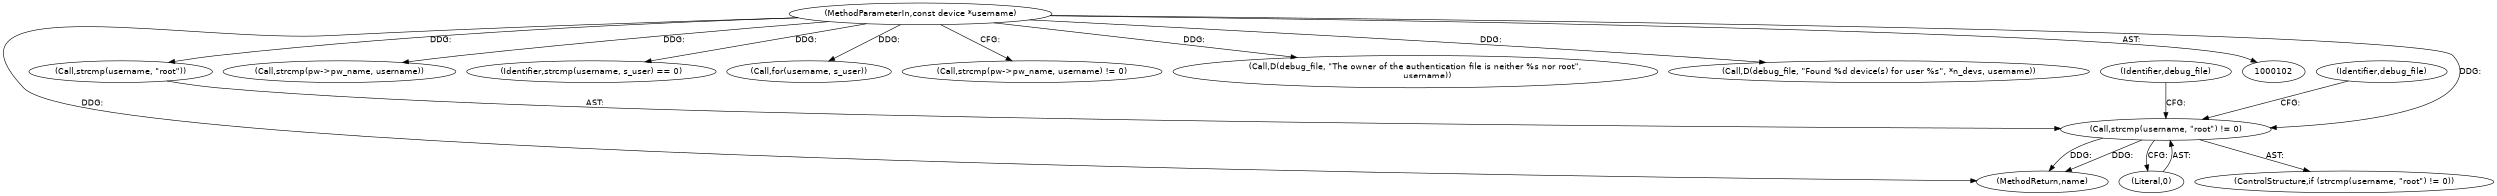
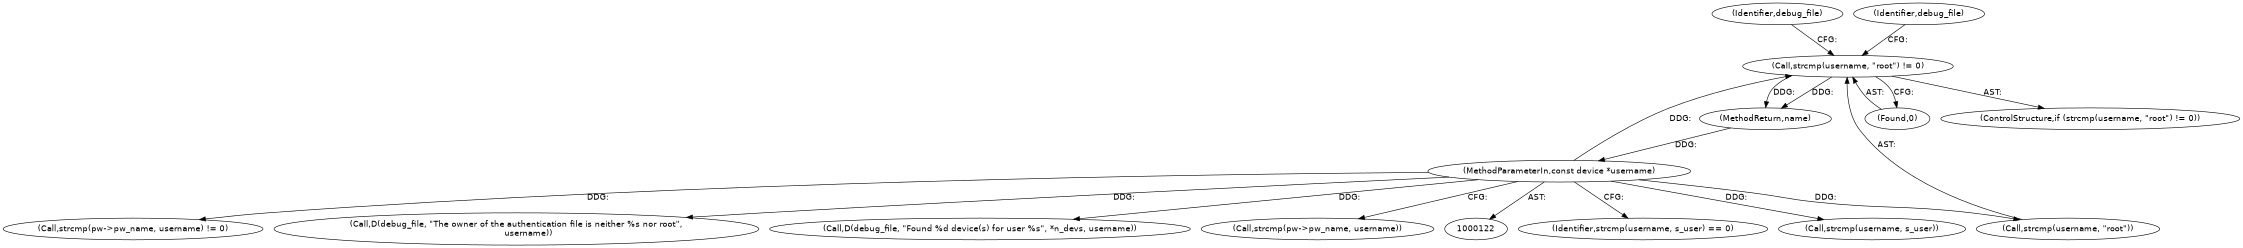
(676, 40) -> (1479, 197)
(808, 40) -> (1615, 197)
(992, 40) -> (599, 197)
(809, 72) -> (1872, 229)
(2274, 72) -> (1476, 229)
(572, 148) -> (1668, 144)
(2151, 182) -> (1897, 119)
